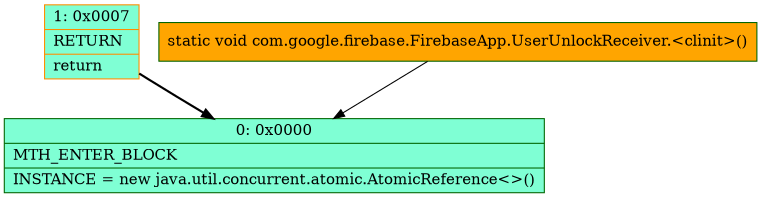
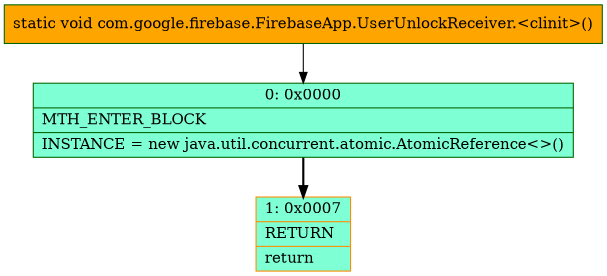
(171, 93) -> (303, 172)
